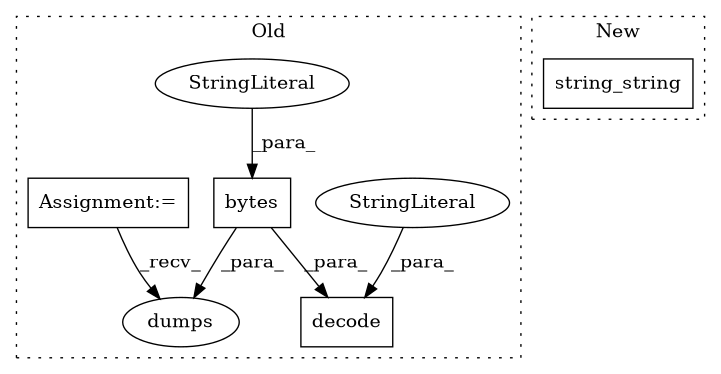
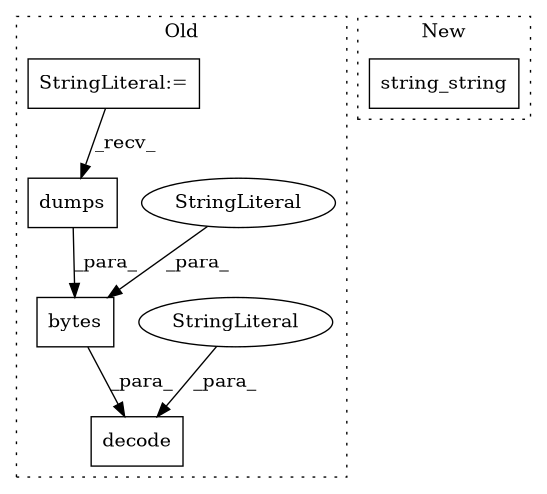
(108, 203) -> (114, 84)
(218, 257) -> (74, 256)
(181, 322) -> (73, 203)
